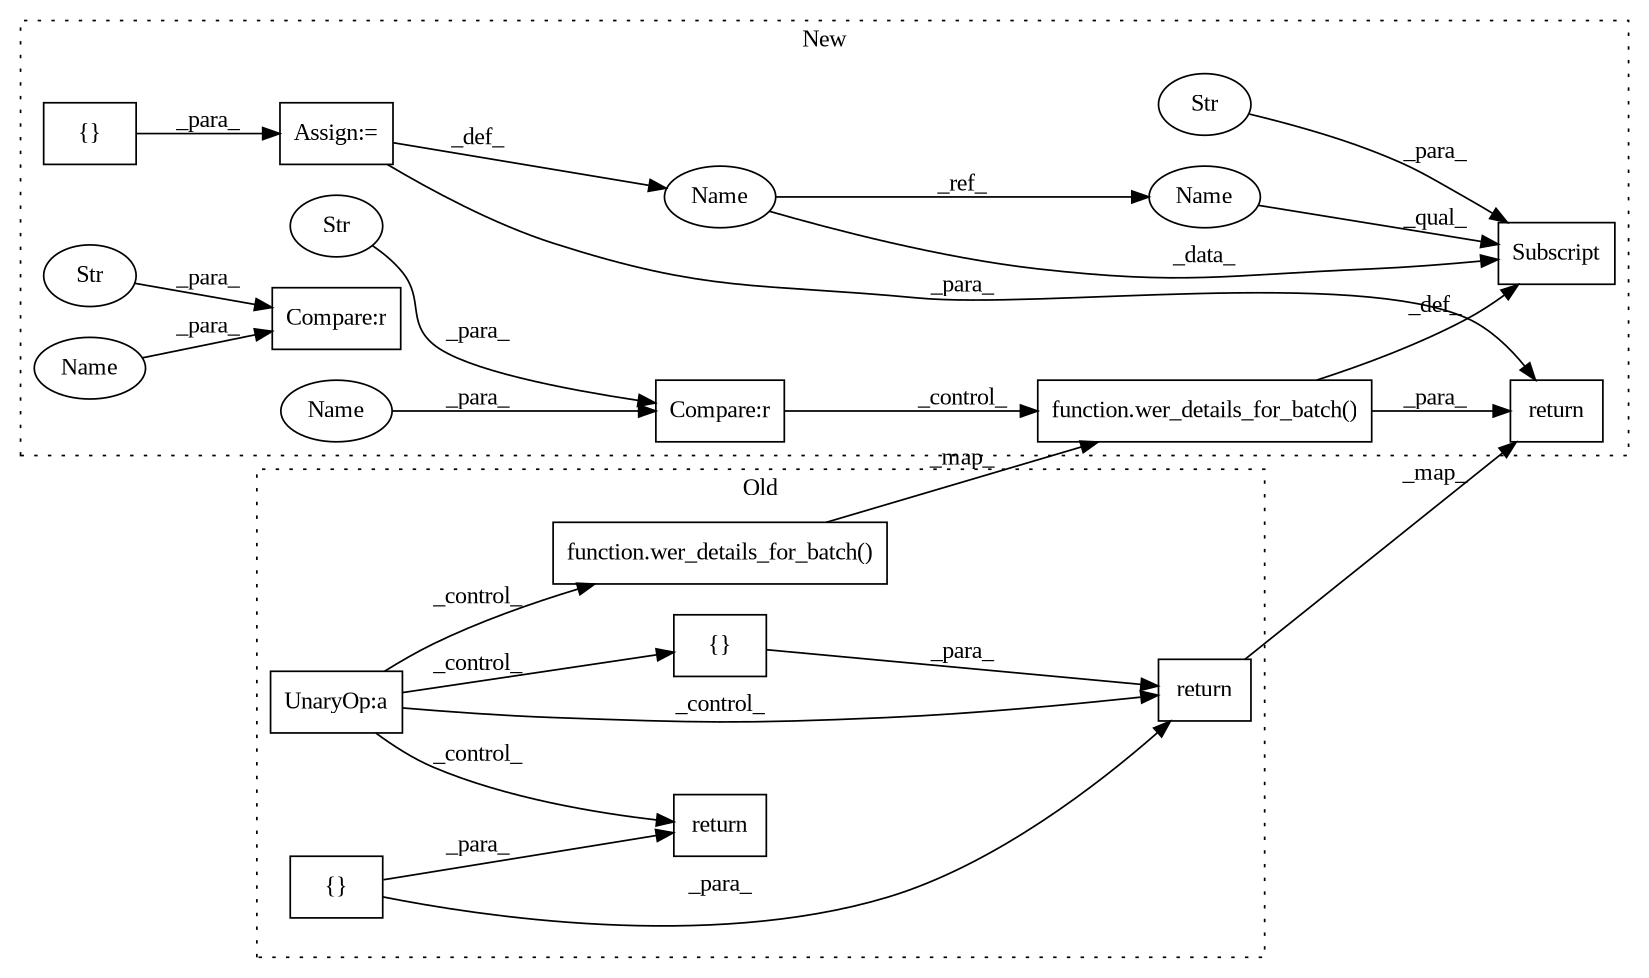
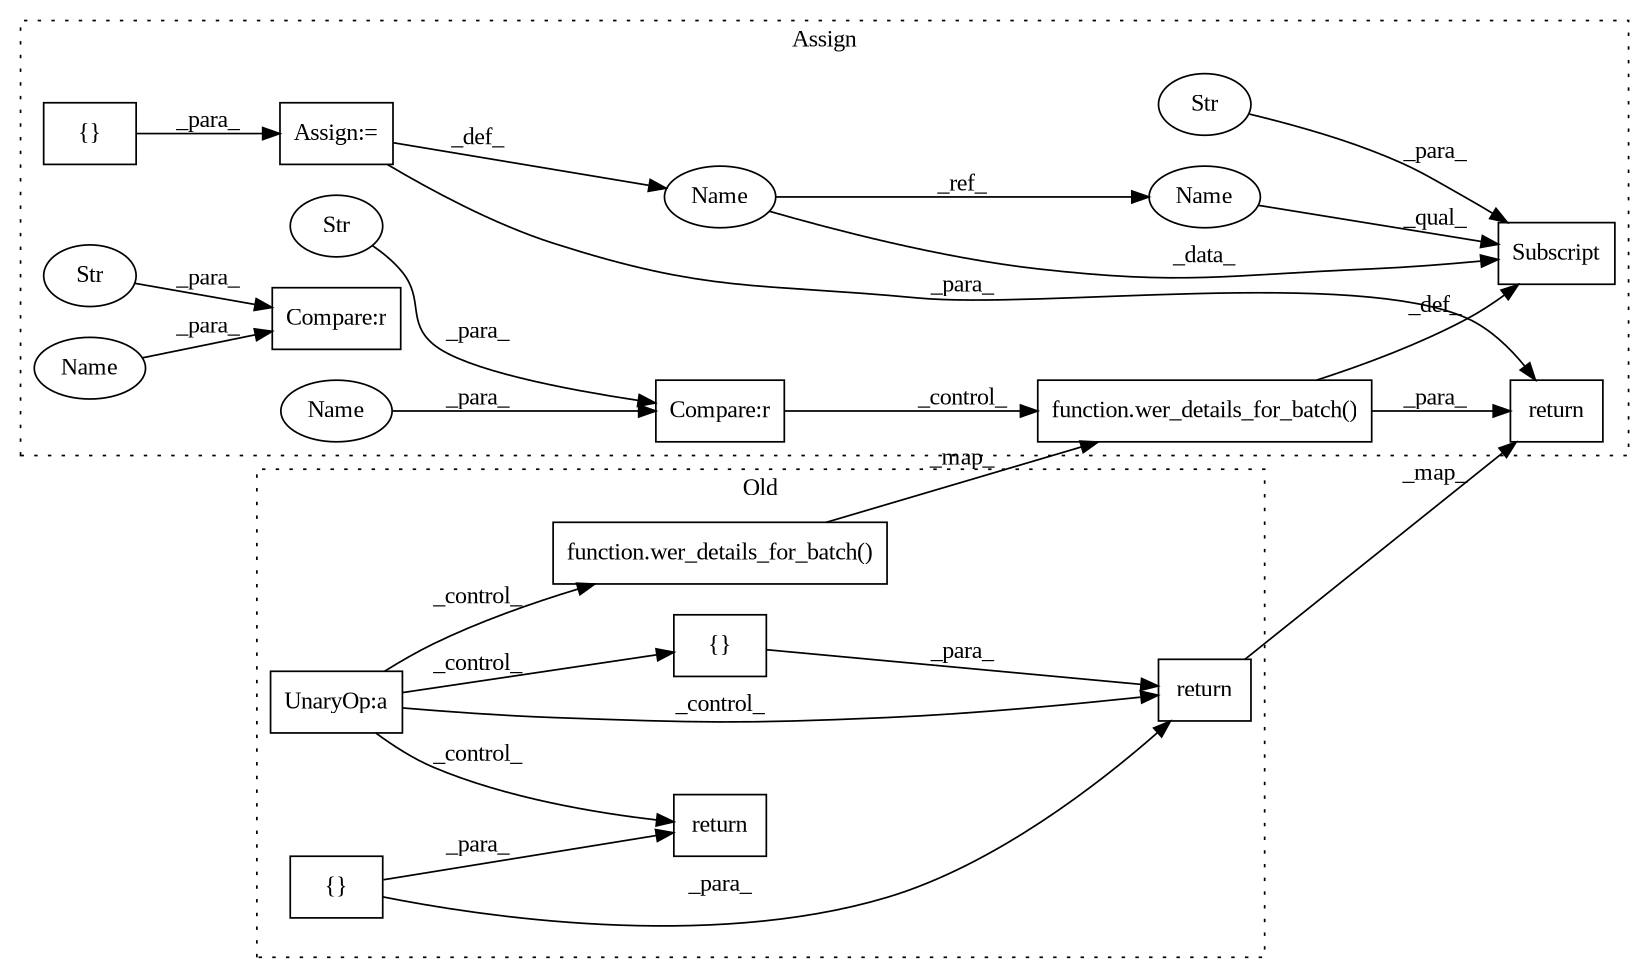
(825, 40) -> (825, 40)
